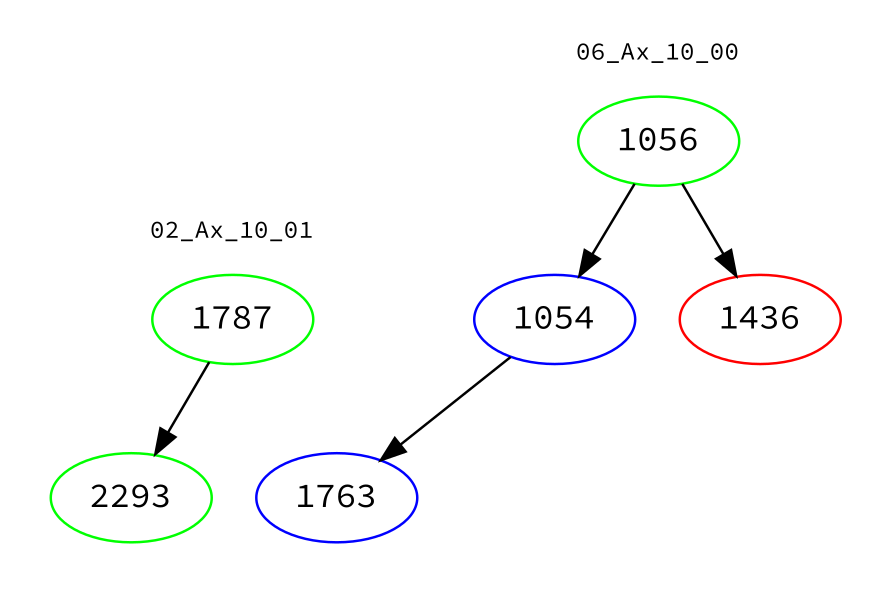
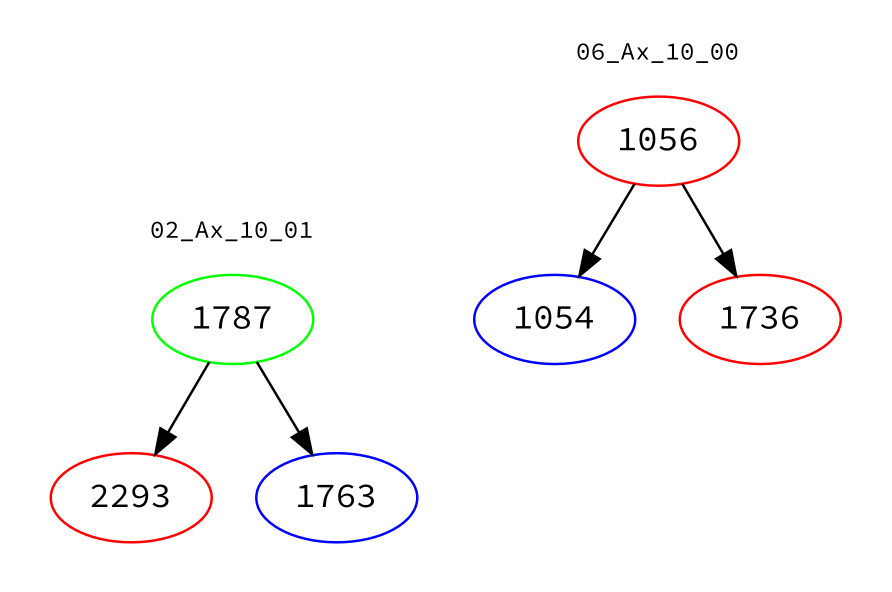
(659, 141) -> (659, 141)
(760, 319) -> (760, 319)
(456, 401) -> (278, 397)
(131, 498) -> (131, 498)
